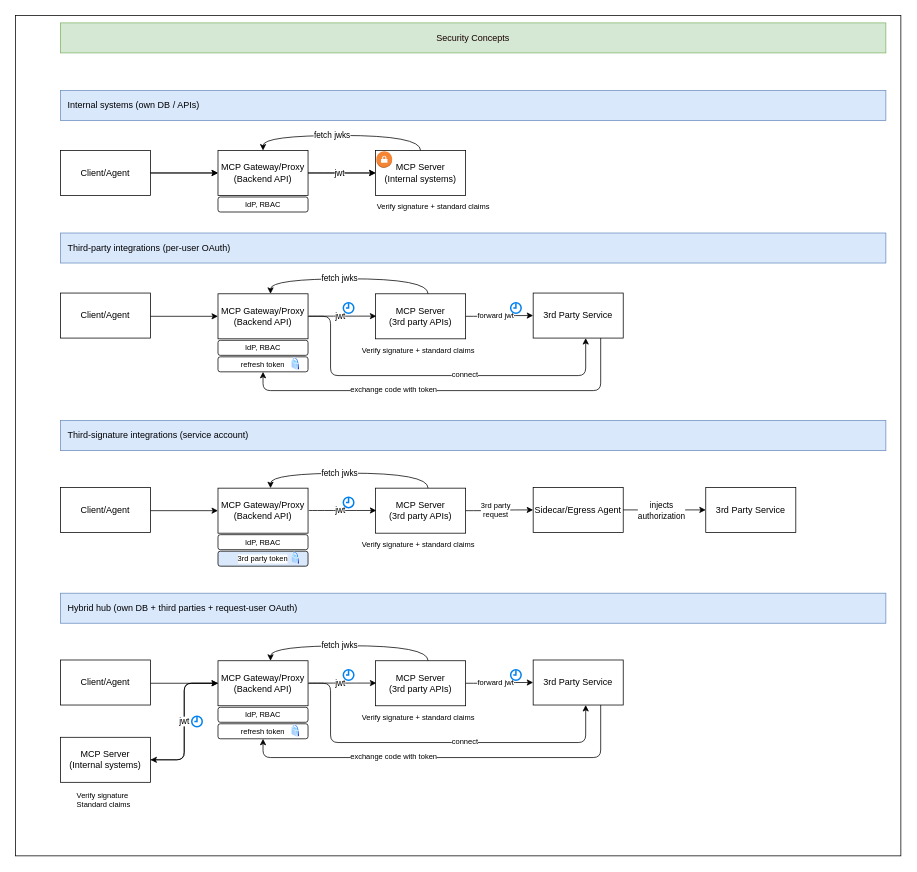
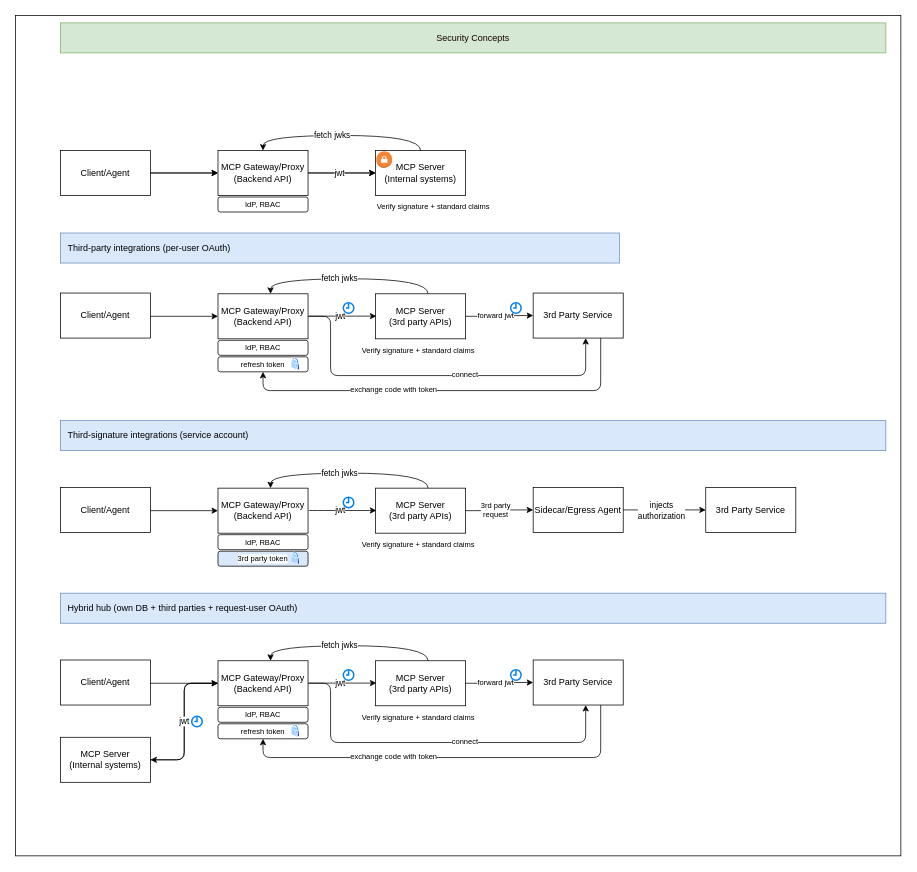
(473, 105) -> none
(473, 248) -> (340, 248)
(105, 799) -> none
